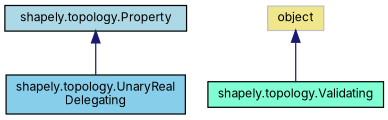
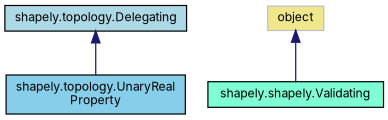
(96, 18) -> (96, 18)
(96, 95) -> (96, 95)
(296, 95) -> (296, 95)
